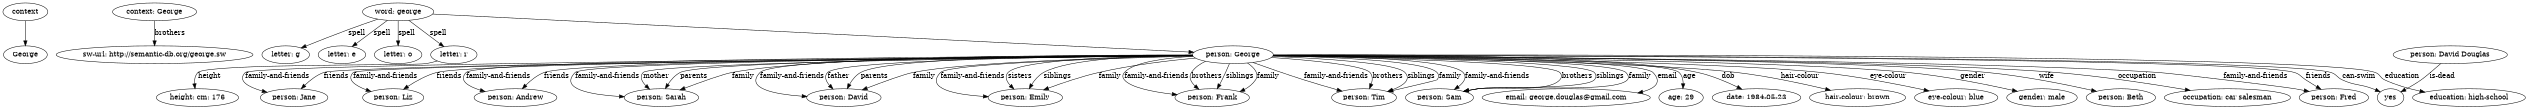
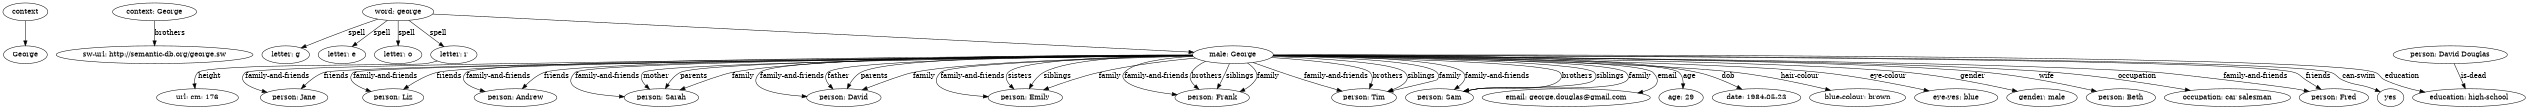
(1233, 55) -> (1233, 55)
(2424, 78) -> (2459, 74)
(197, 98) -> (197, 98)
(1858, 98) -> (1858, 98)
(1956, 98) -> (1956, 98)
